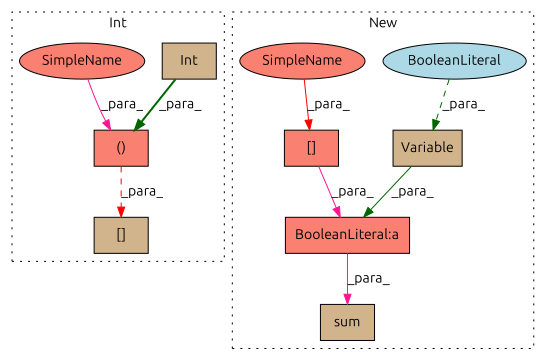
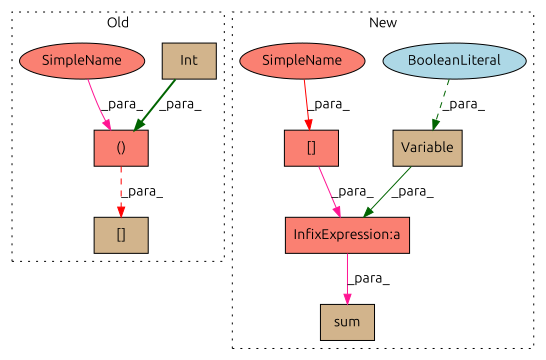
(118, 24) -> (118, 24)
(347, 235) -> (347, 235)
